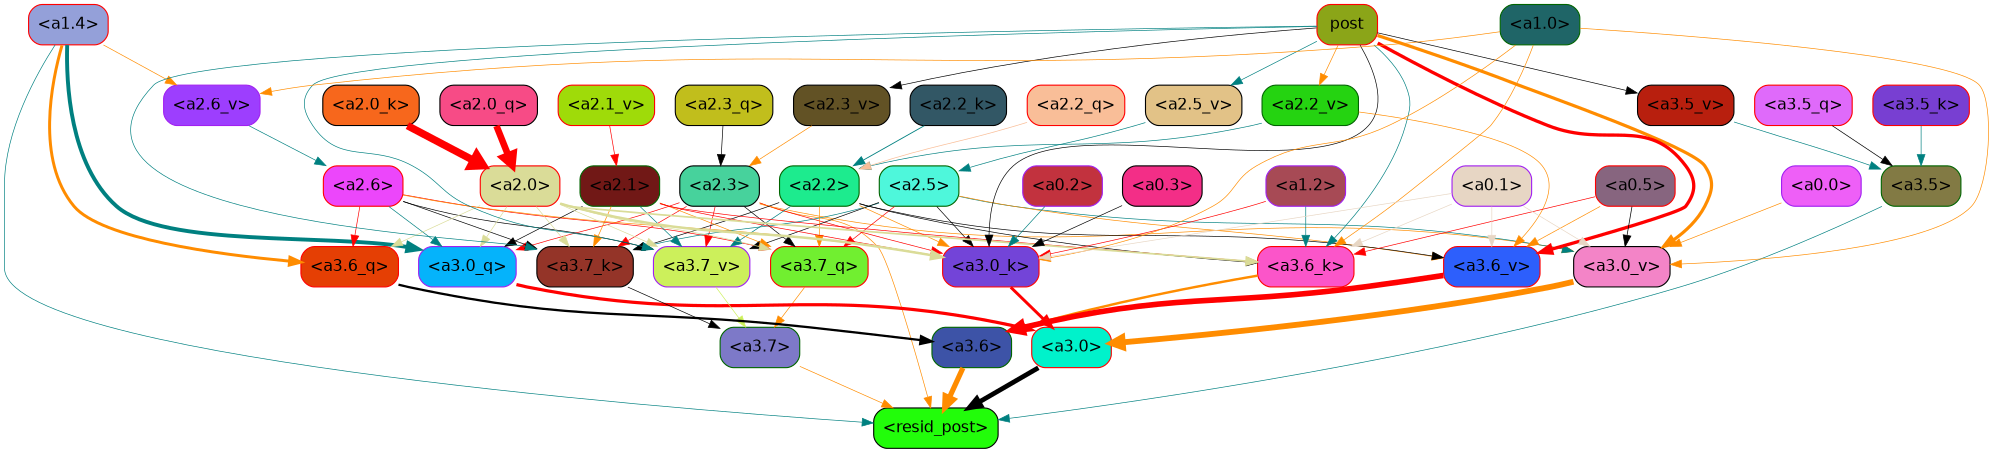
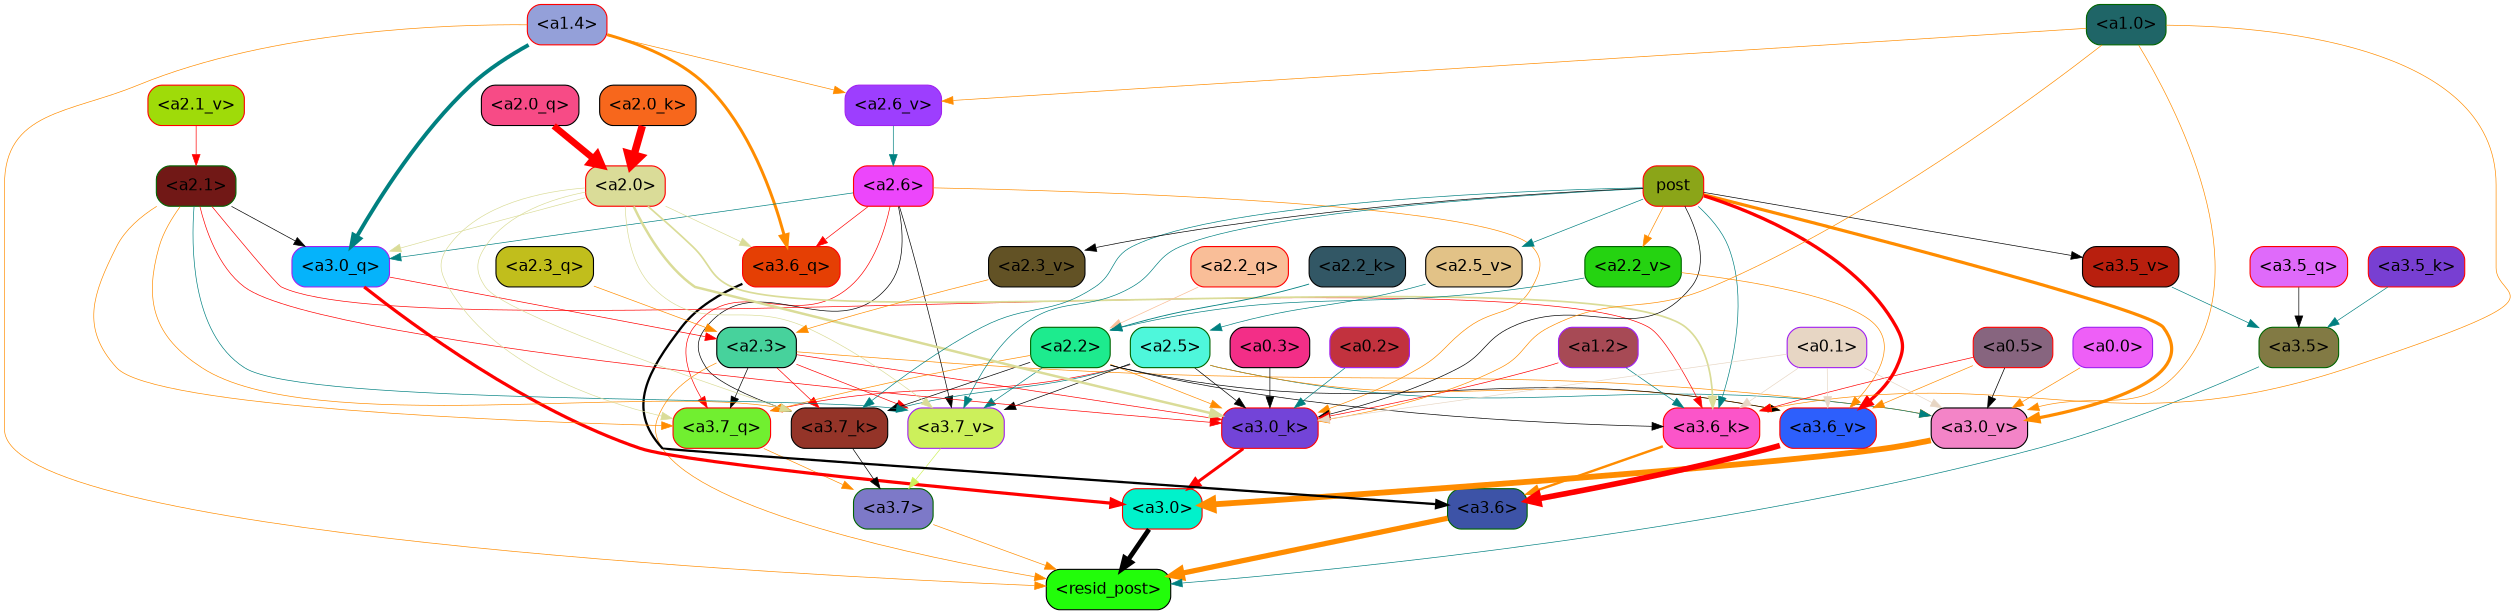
(722, 140) -> (639, 303)
(592, 229) -> (524, 302)
(307, 365) -> (102, 487)
